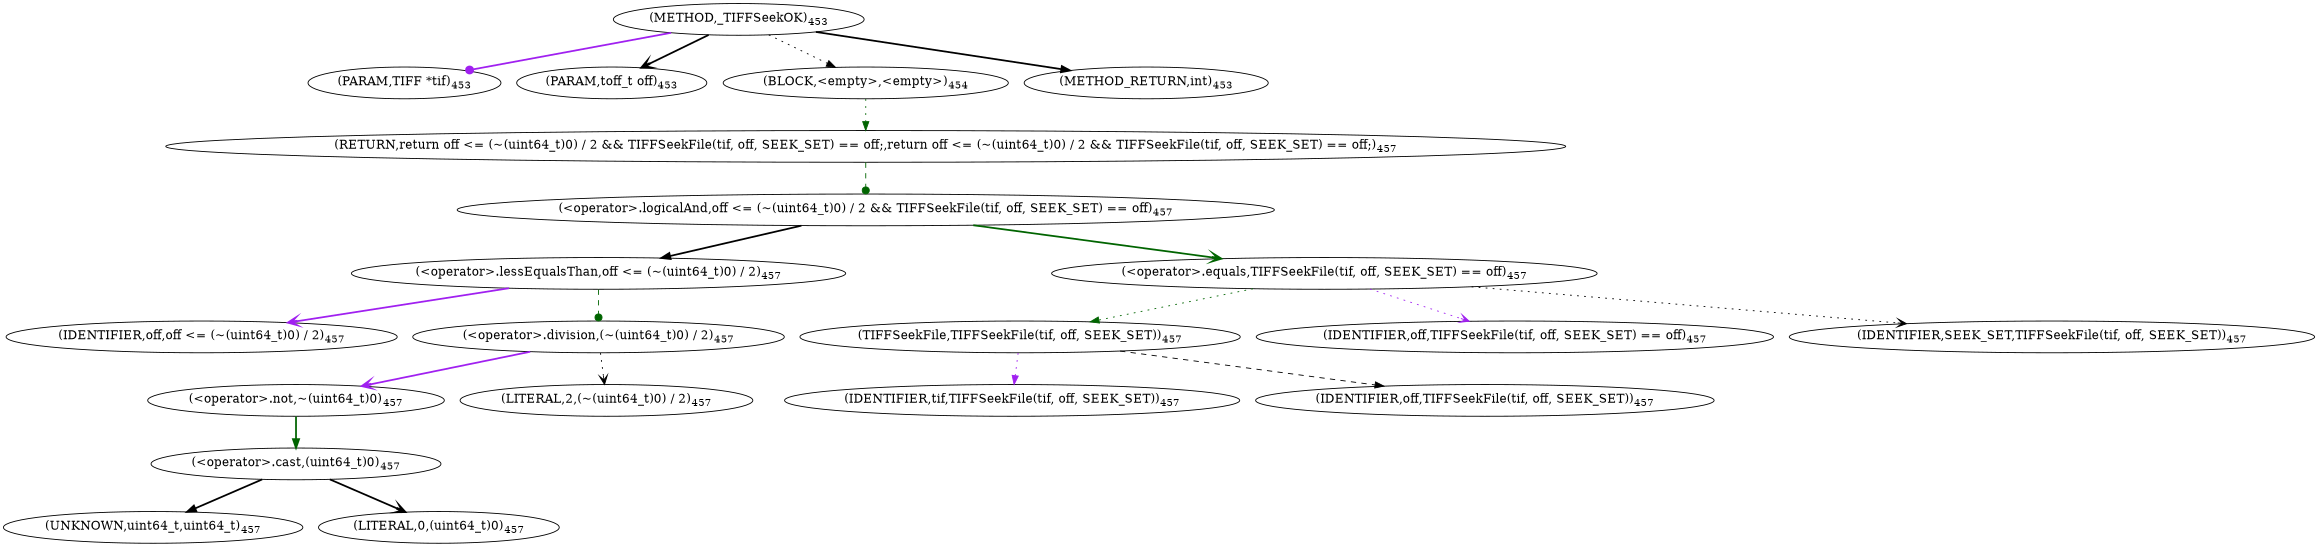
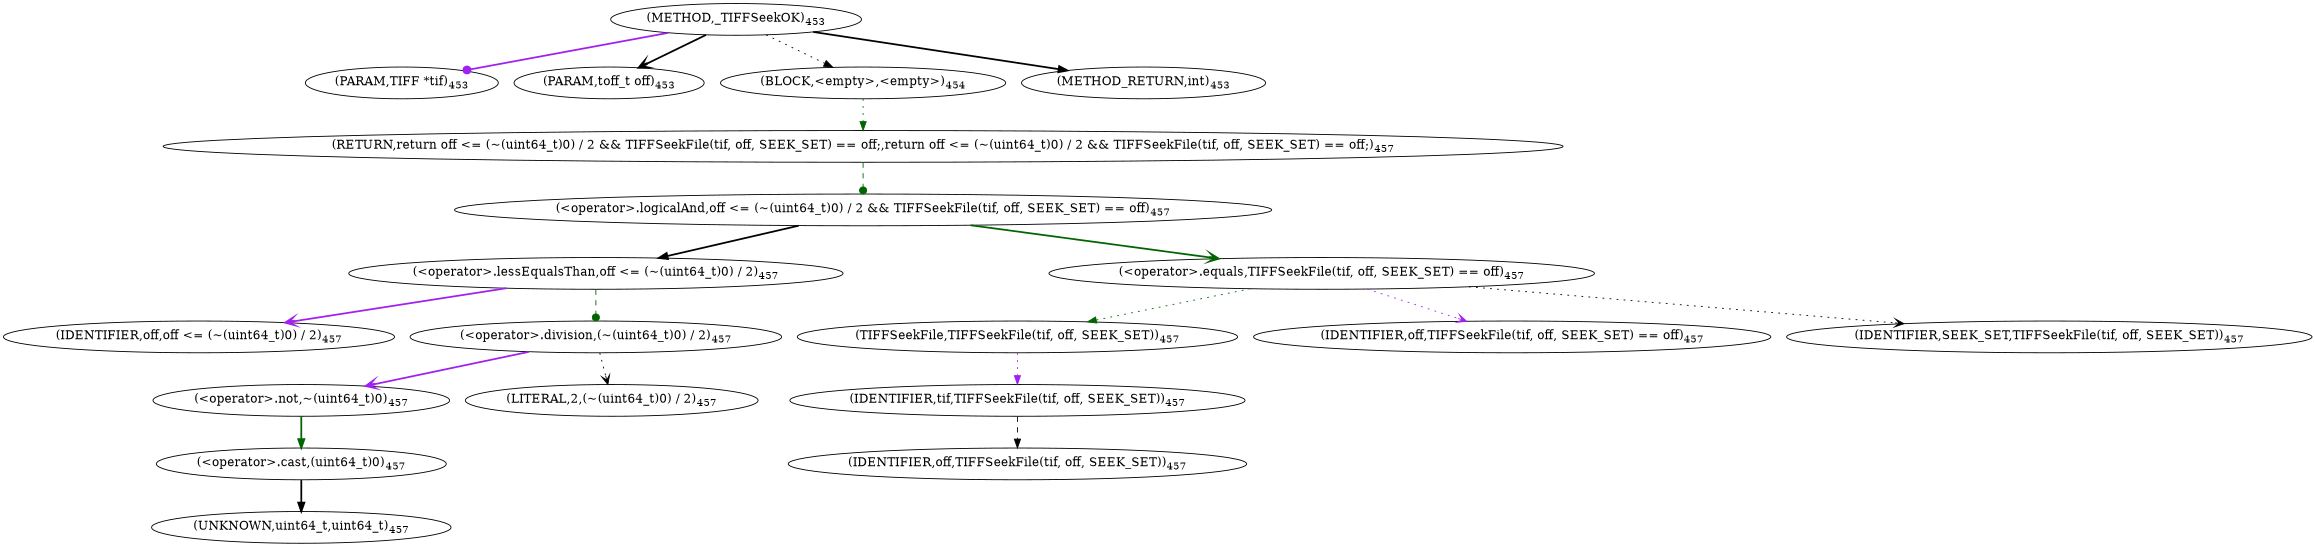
(1248, 368) -> (1017, 428)
(439, 527) -> none
